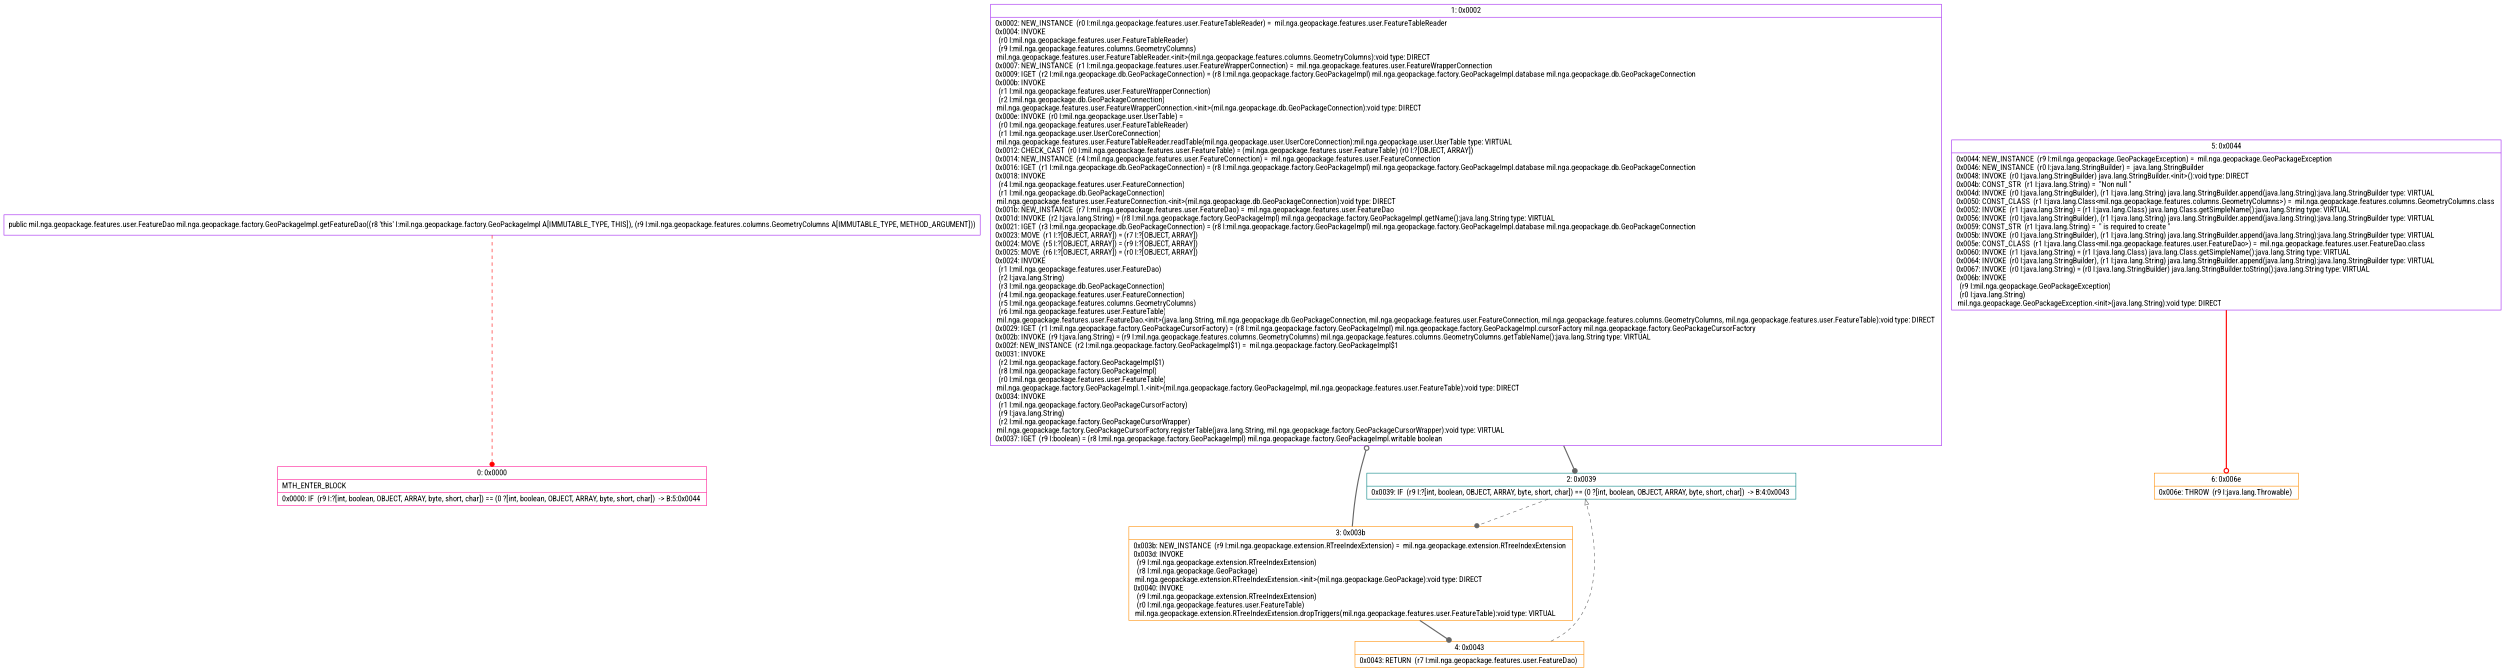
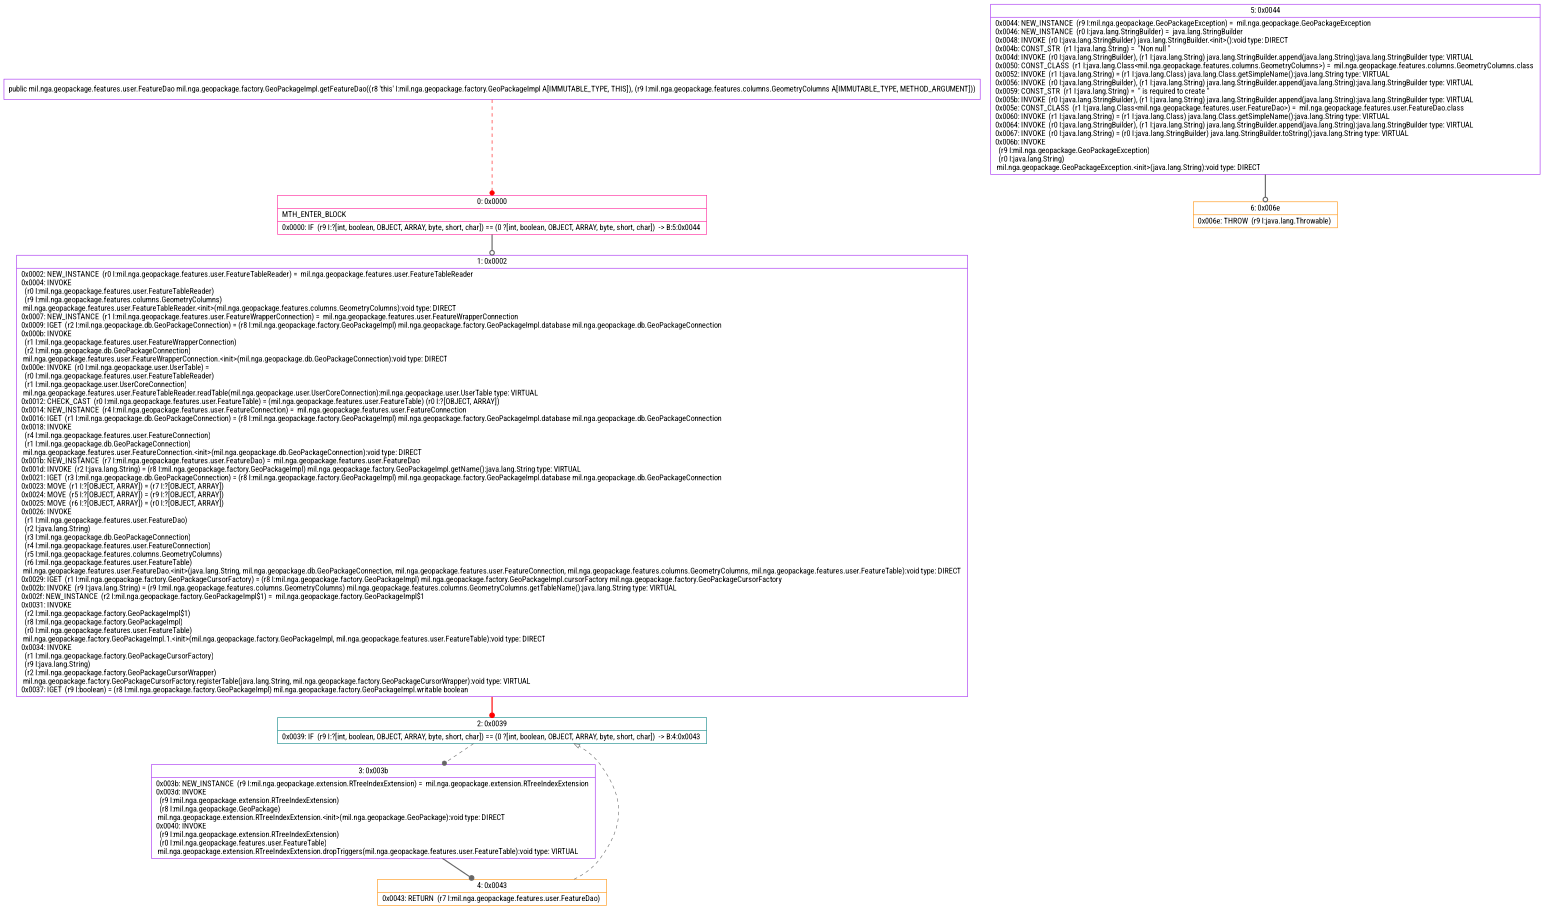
(1022, 261) -> (48, 512)
(2226, 389) -> (1265, 186)
(1569, 457) -> (492, 705)
(1357, 488) -> (492, 242)
(1351, 573) -> (373, 811)
